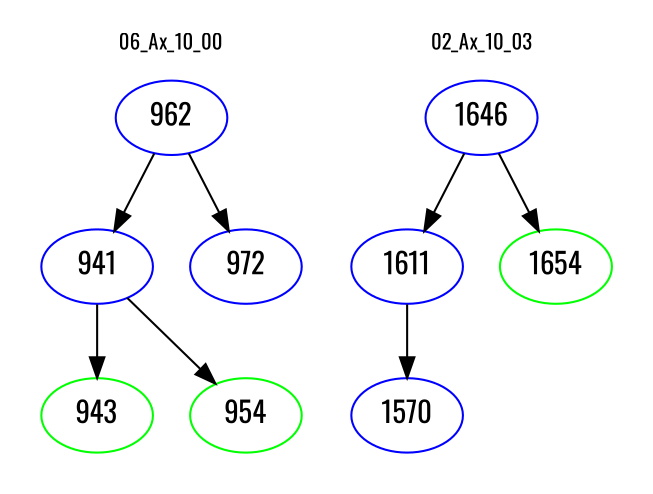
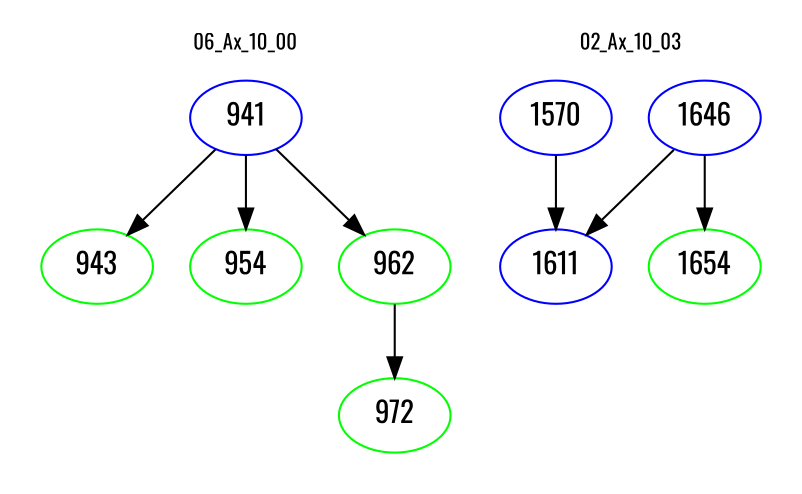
(172, 118) -> (395, 267)
(139, 183) -> (313, 185)
(246, 267) -> (395, 415)
(407, 331) -> (556, 182)
